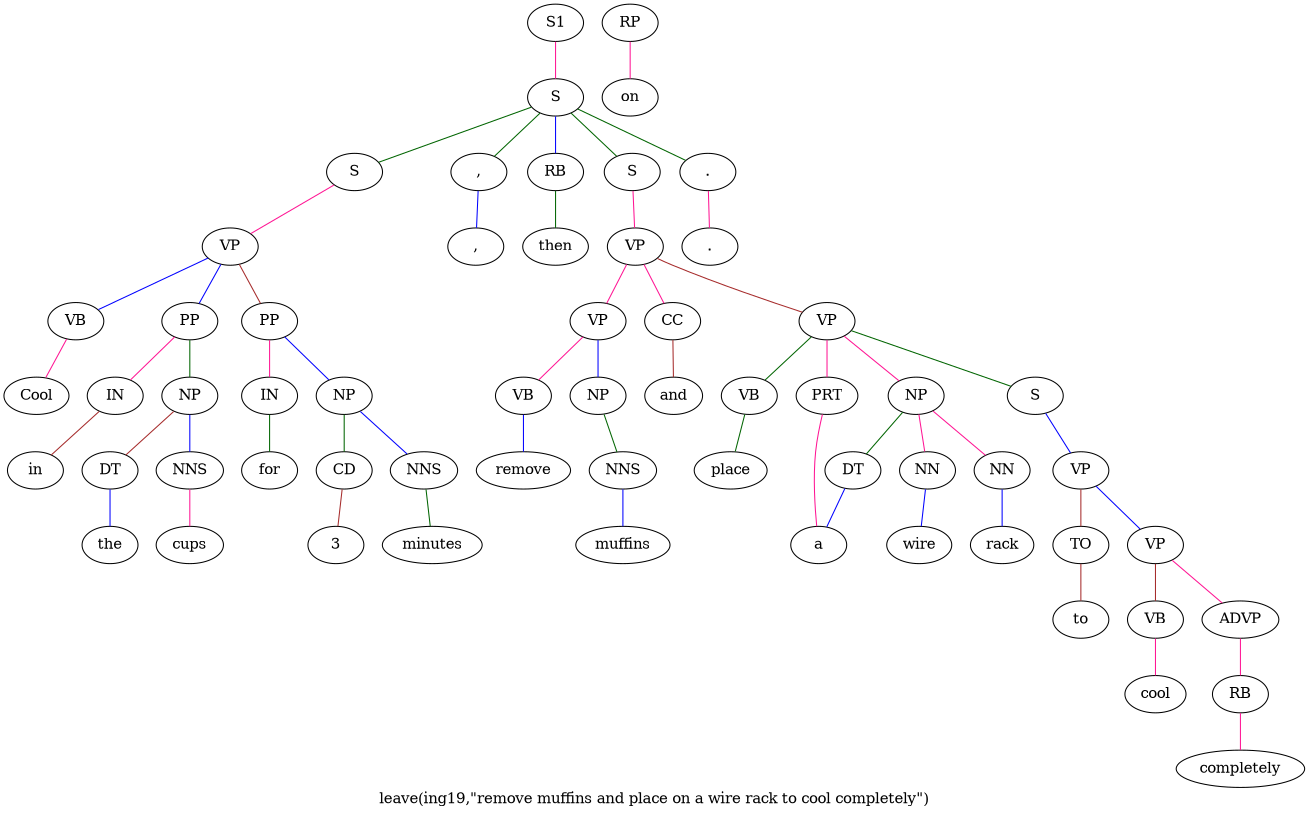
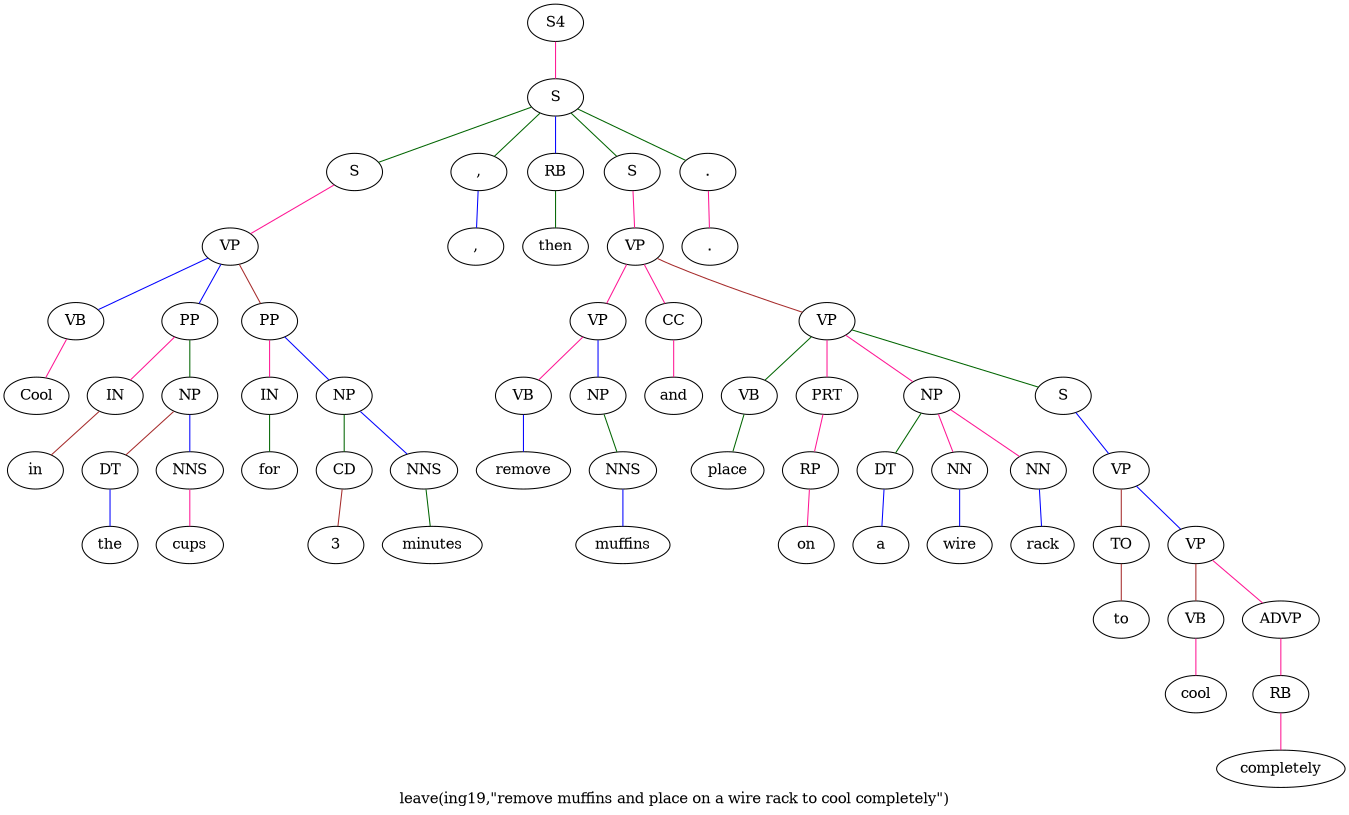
(556, 23) -> (556, 23)
(673, 359) -> (674, 359)
(814, 470) -> (819, 433)
